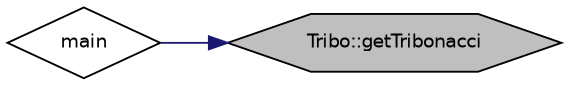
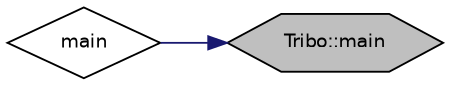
(394, 43) -> (335, 43)
